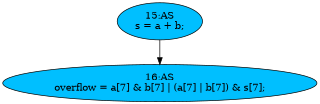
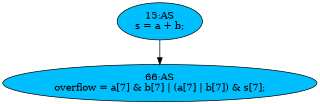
(160, 83) -> (160, 83)
